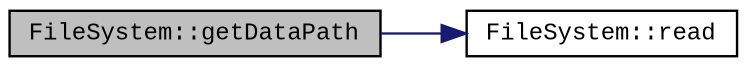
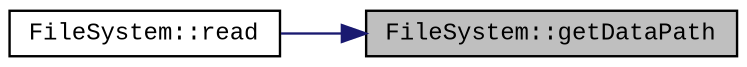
(411, 34) -> (311, 34)
